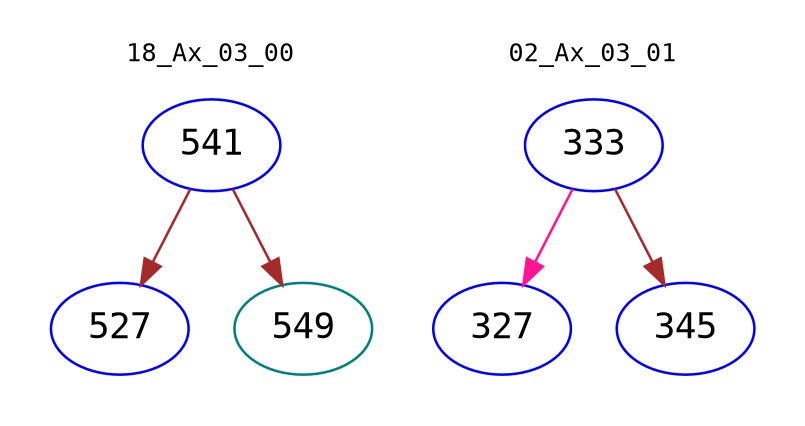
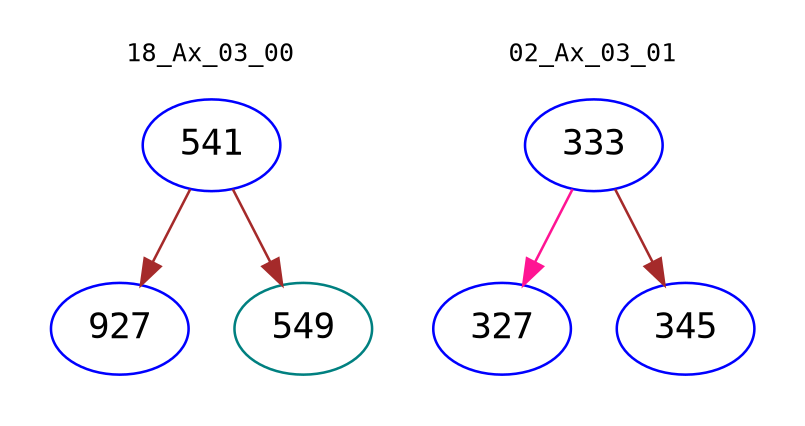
(120, 329) -> (120, 329)
